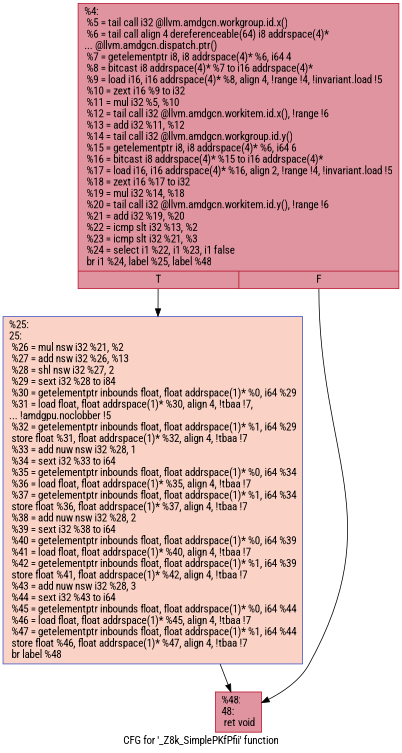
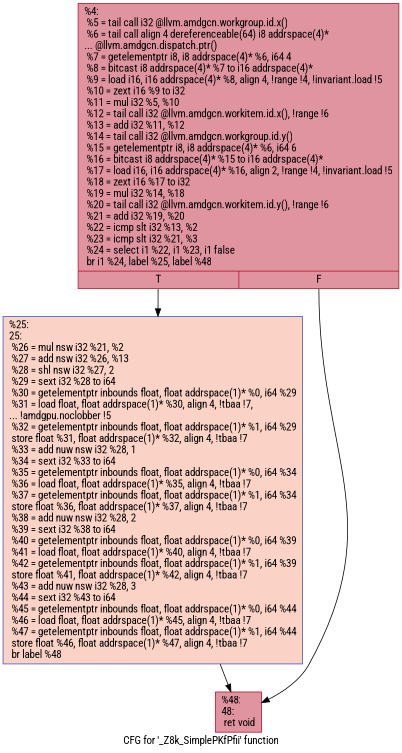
(63, 382) -> (63, 382)
